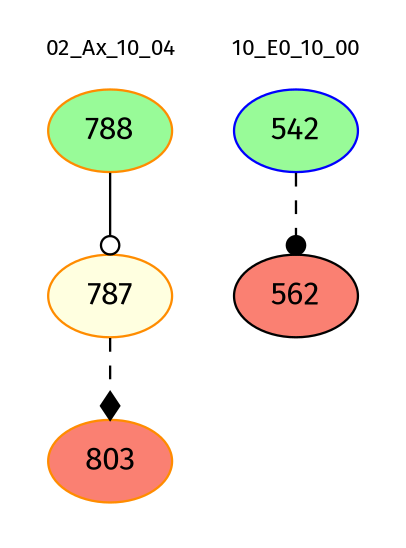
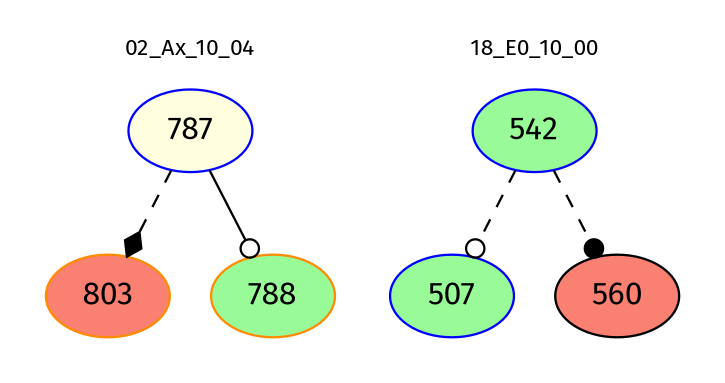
(296, 49) -> (535, 49)
(110, 204) -> (227, 205)
(110, 296) -> (190, 131)
(296, 296) -> (617, 296)
none -> (452, 296)
